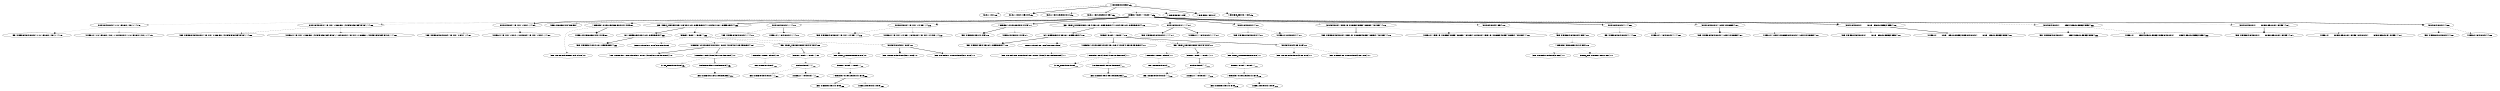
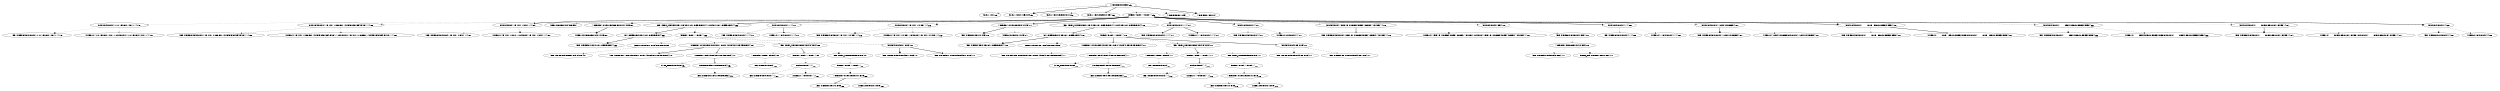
(1240, 15) -> none
(571, 31) -> (610, 50)
